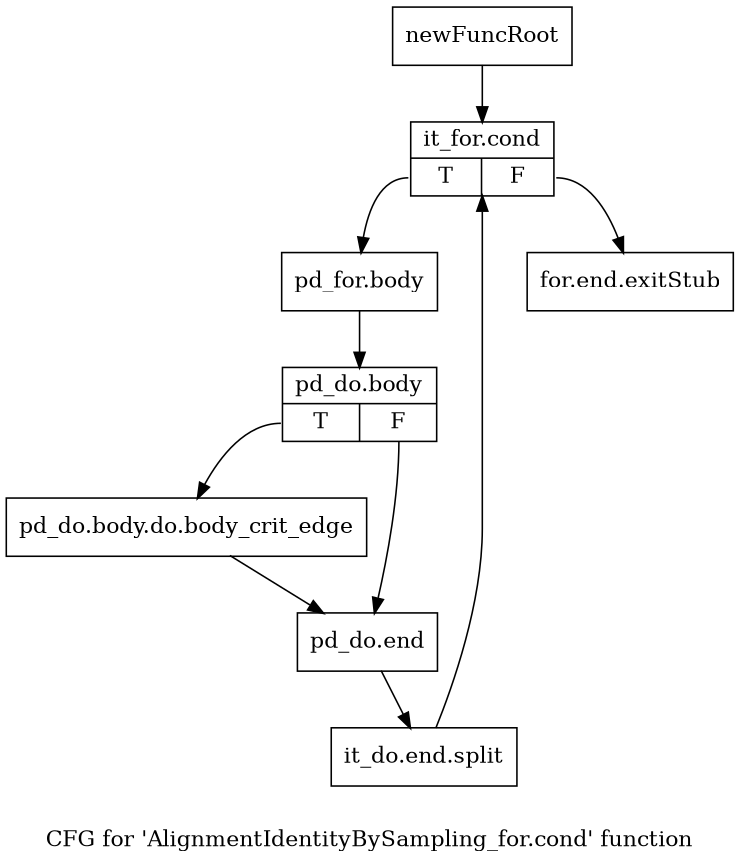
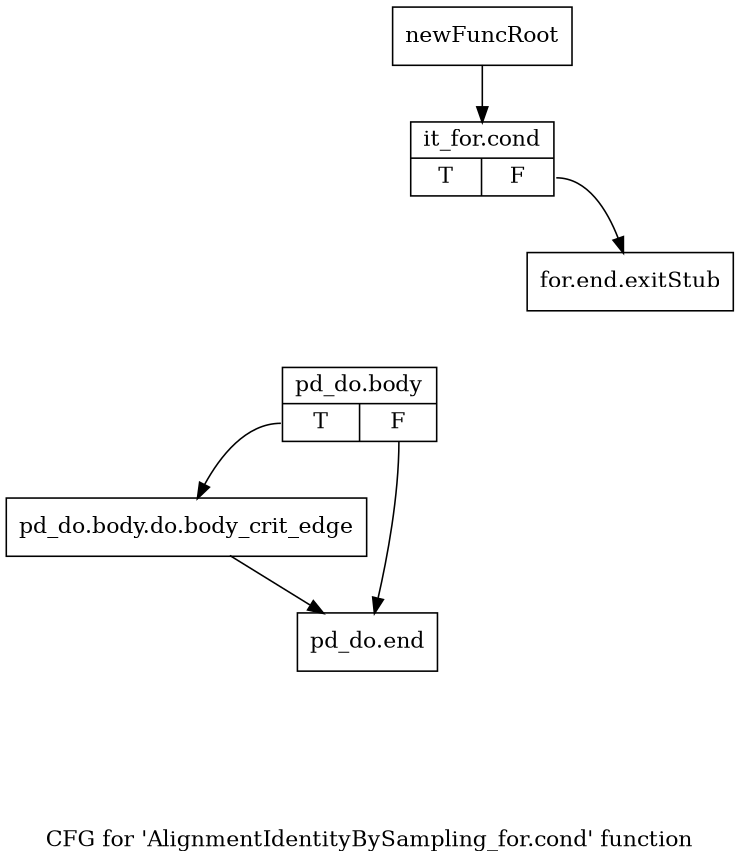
(360, 282) -> none
(424, 757) -> none
